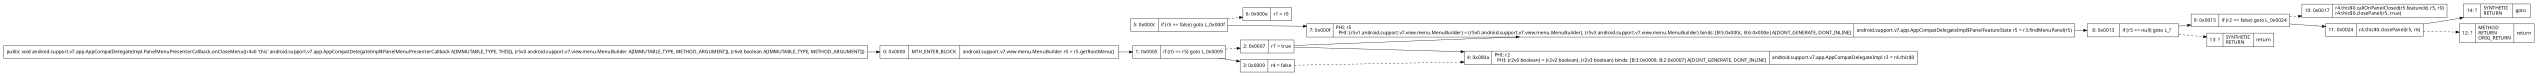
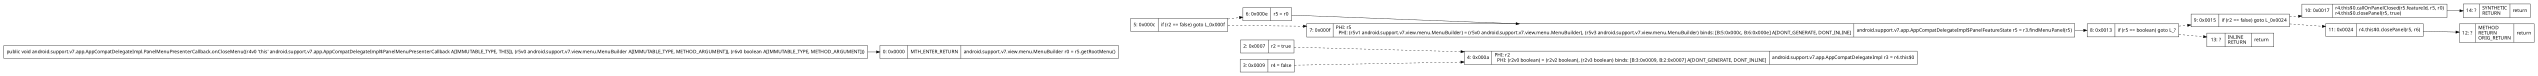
(2521, 11) -> (2520, 11)
(1281, 14) -> (1281, 14)
(2442, 21) -> (2453, 11)
(1193, 25) -> (1193, 25)
(2306, 25) -> (2306, 25)
(1266, 26) -> (1266, 26)
(2183, 26) -> (2183, 26)
(2147, 30) -> (2147, 30)
(2440, 32) -> (2440, 32)
(2238, 37) -> (2236, 37)
(1405, 41) -> (1404, 19)
(1281, 46) -> (1281, 46)
(1377, 49) -> (1377, 49)
(934, 52) -> (934, 52)
(1179, 52) -> none
